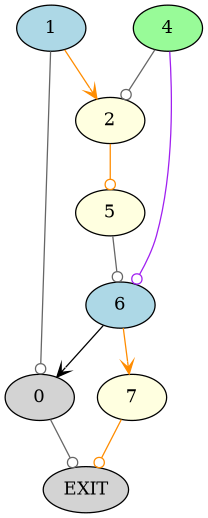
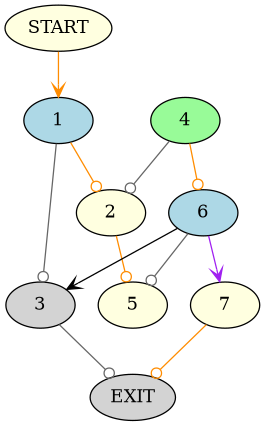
none -> (58, 28)
(77, 69) -> (82, 162)
(169, 165) -> (193, 161)
(115, 254) -> (171, 255)
(125, 345) -> (213, 252)
(40, 397) -> (41, 305)
